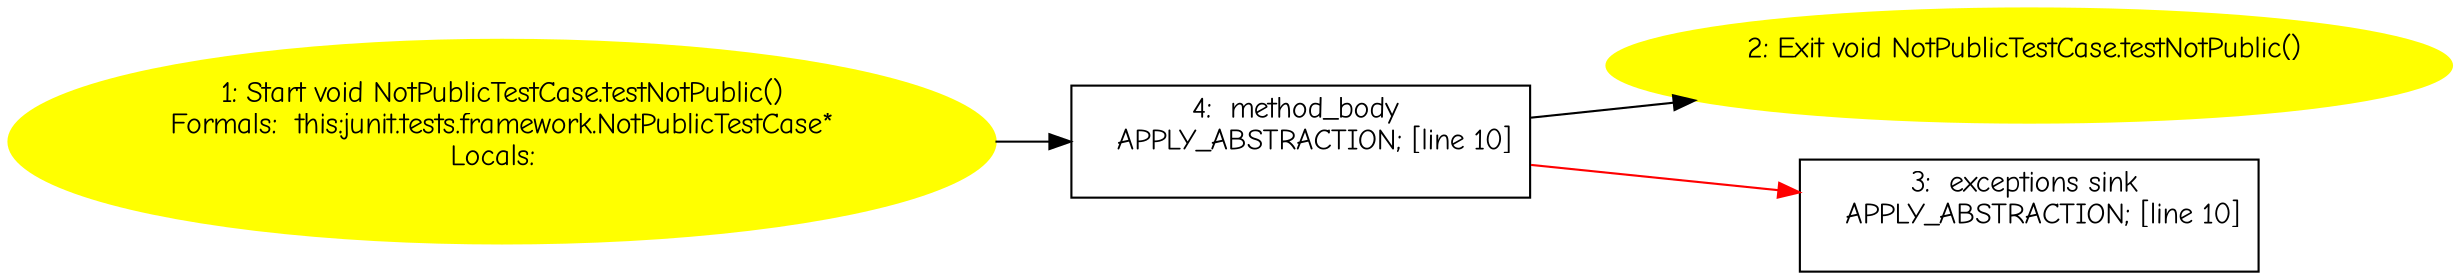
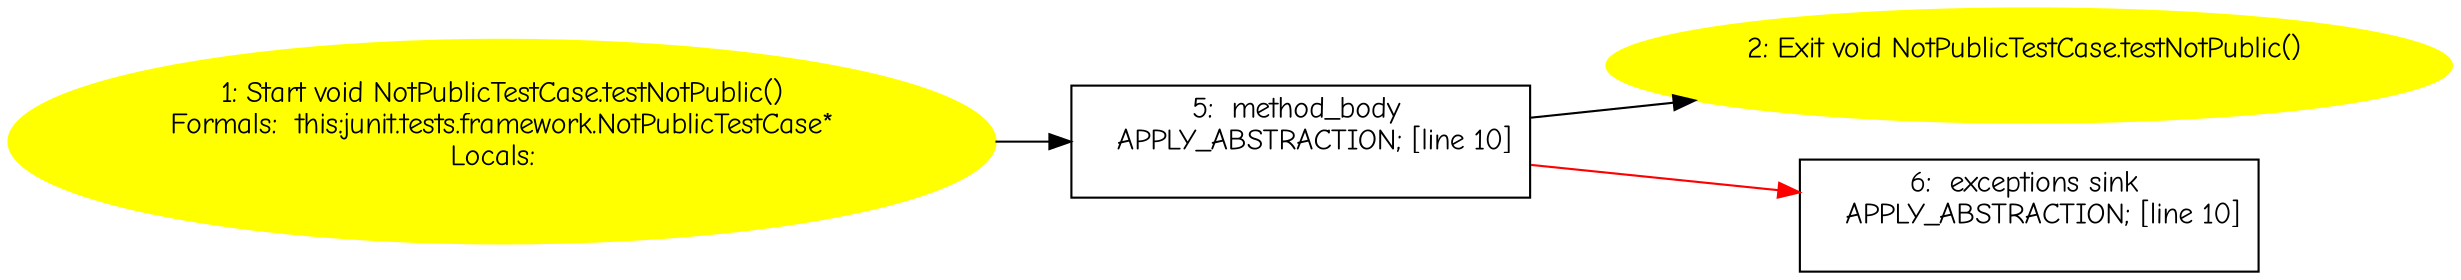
(1301, 142) -> (1301, 142)
(2029, 216) -> (2029, 216)
